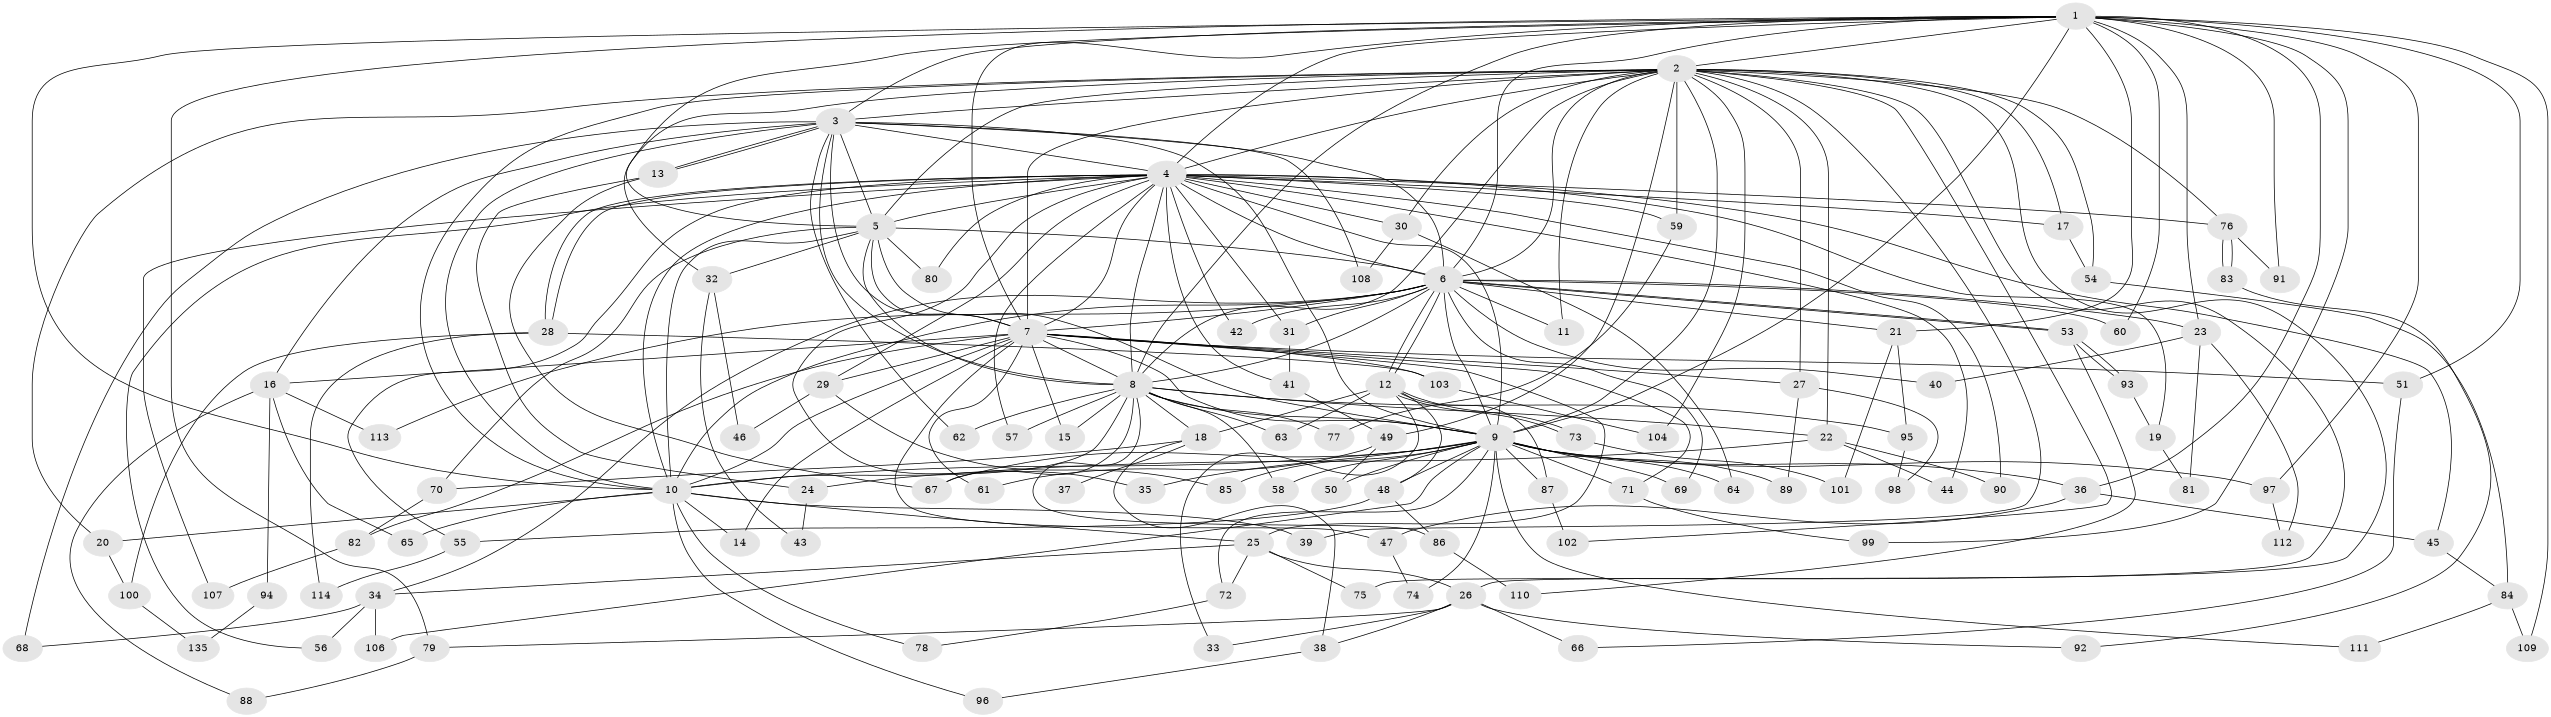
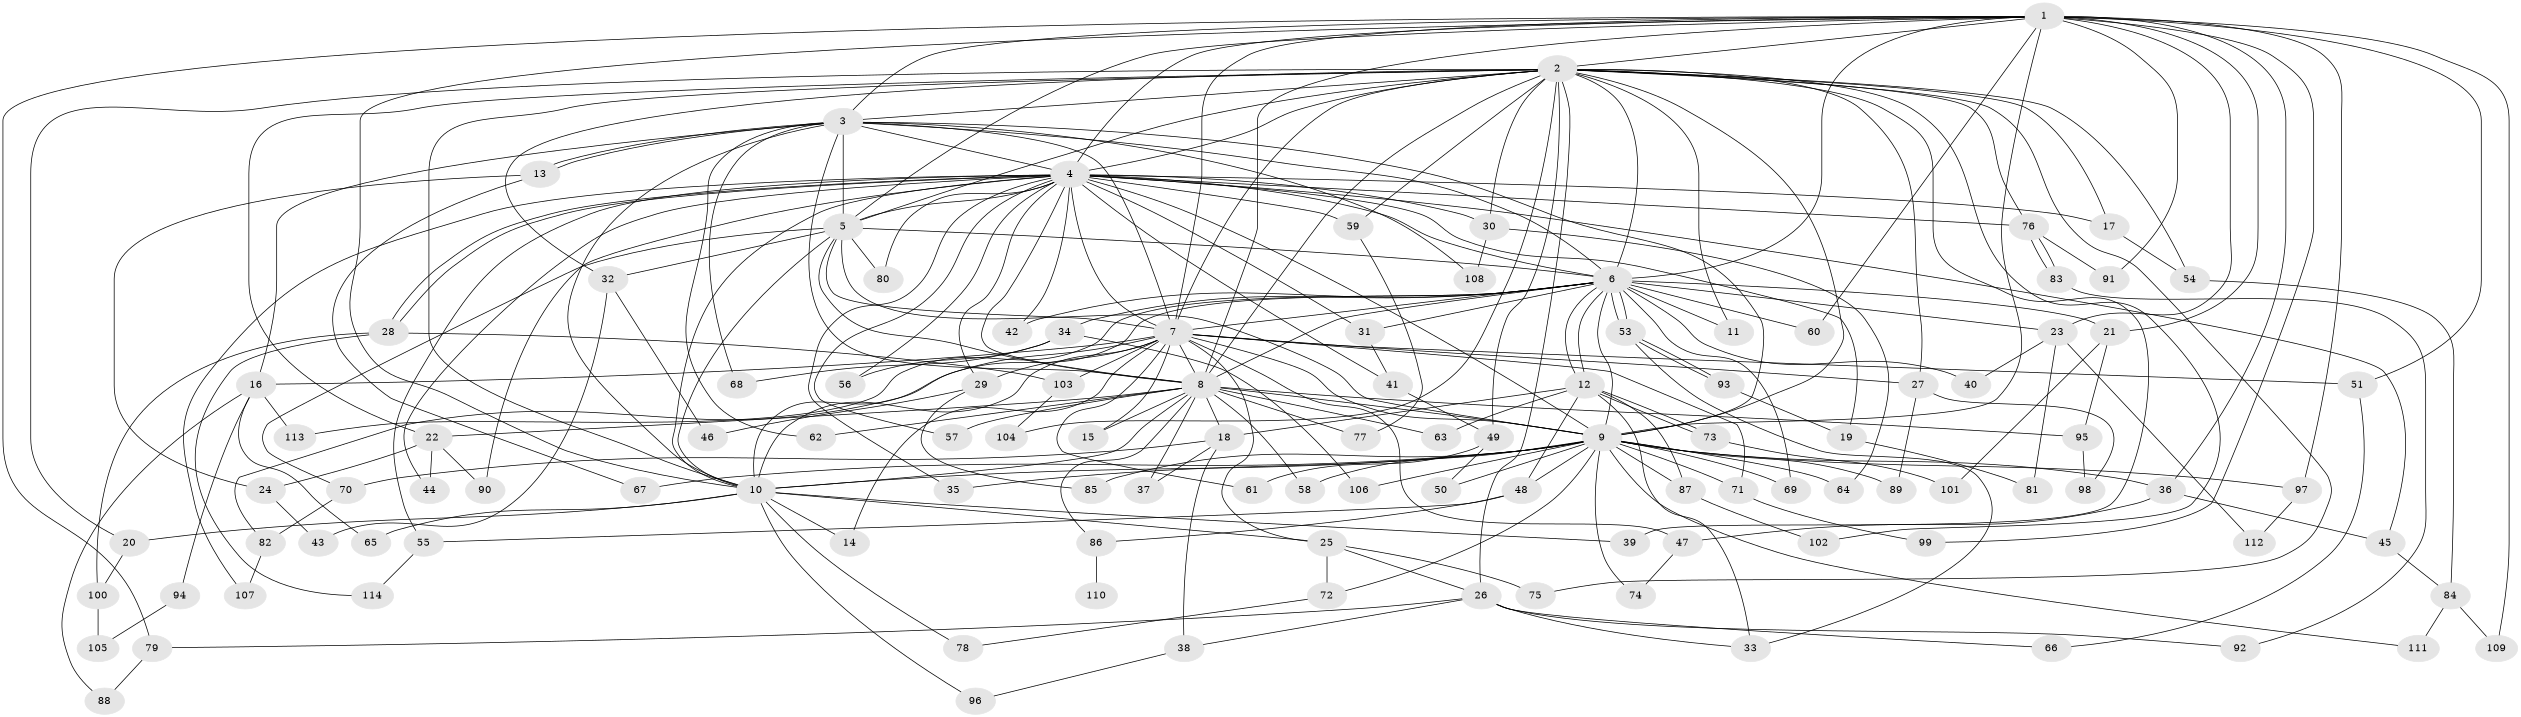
(1105, 459) -> (1174, 438)
(1925, 555) -> (1977, 476)
(815, 569) -> none
(198, 649) -> (98, 649)
